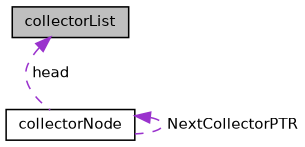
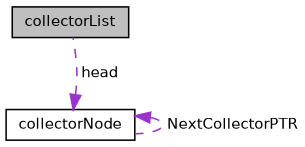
(27, 81) -> (77, 66)
